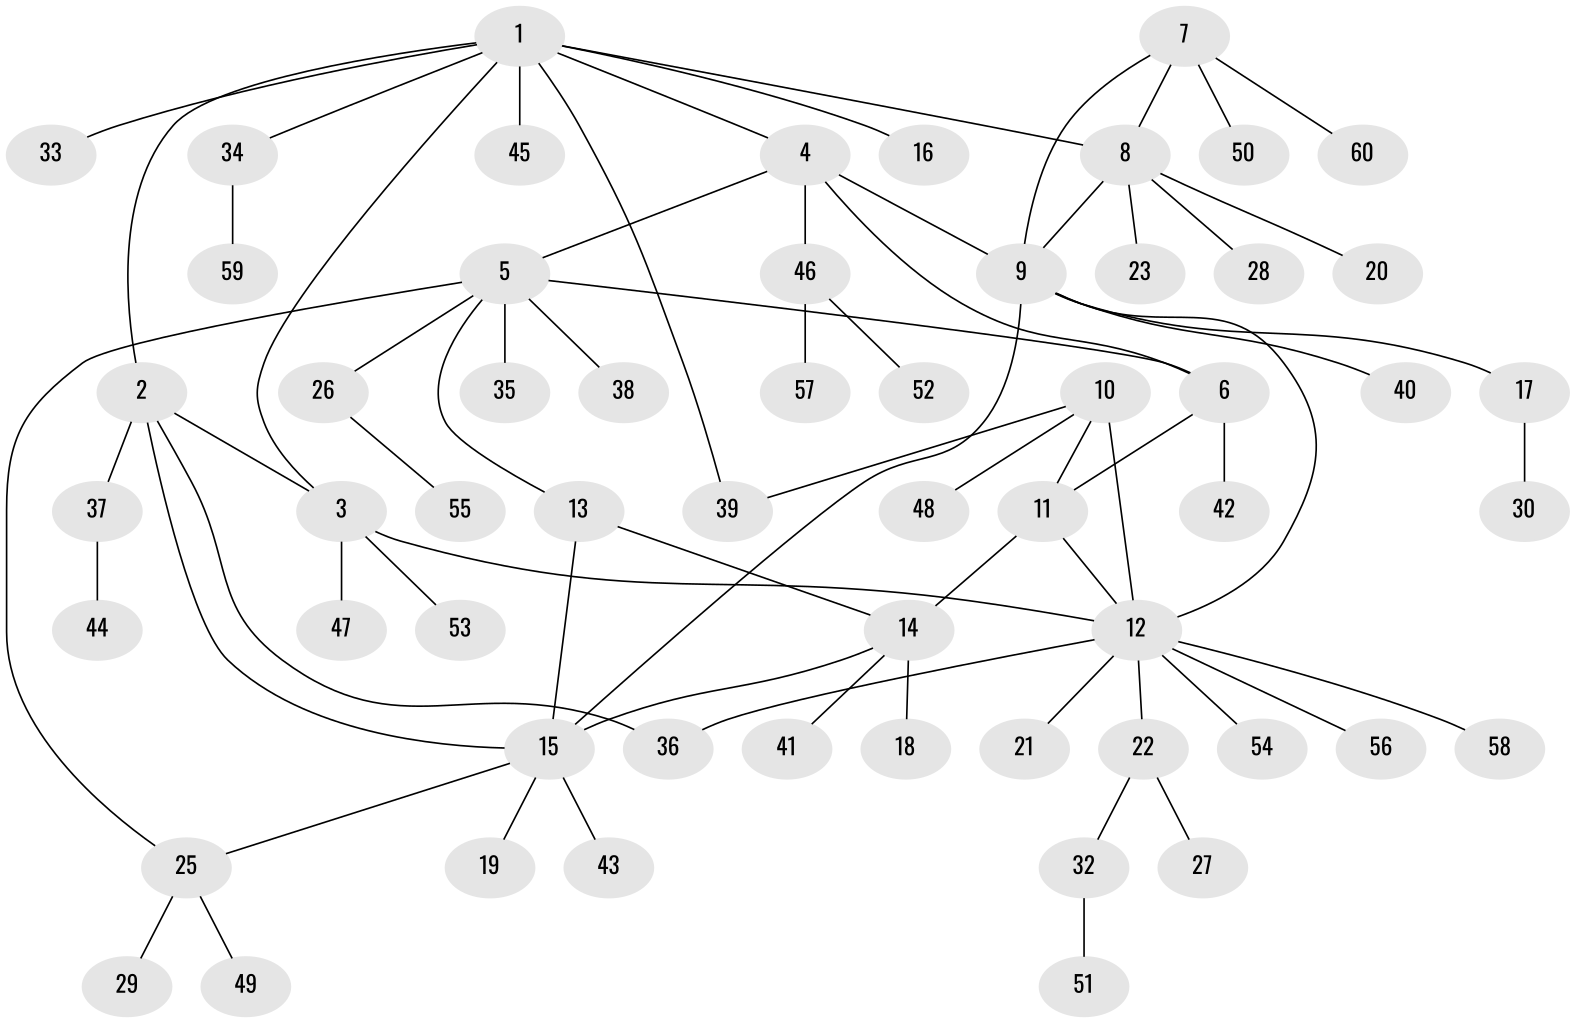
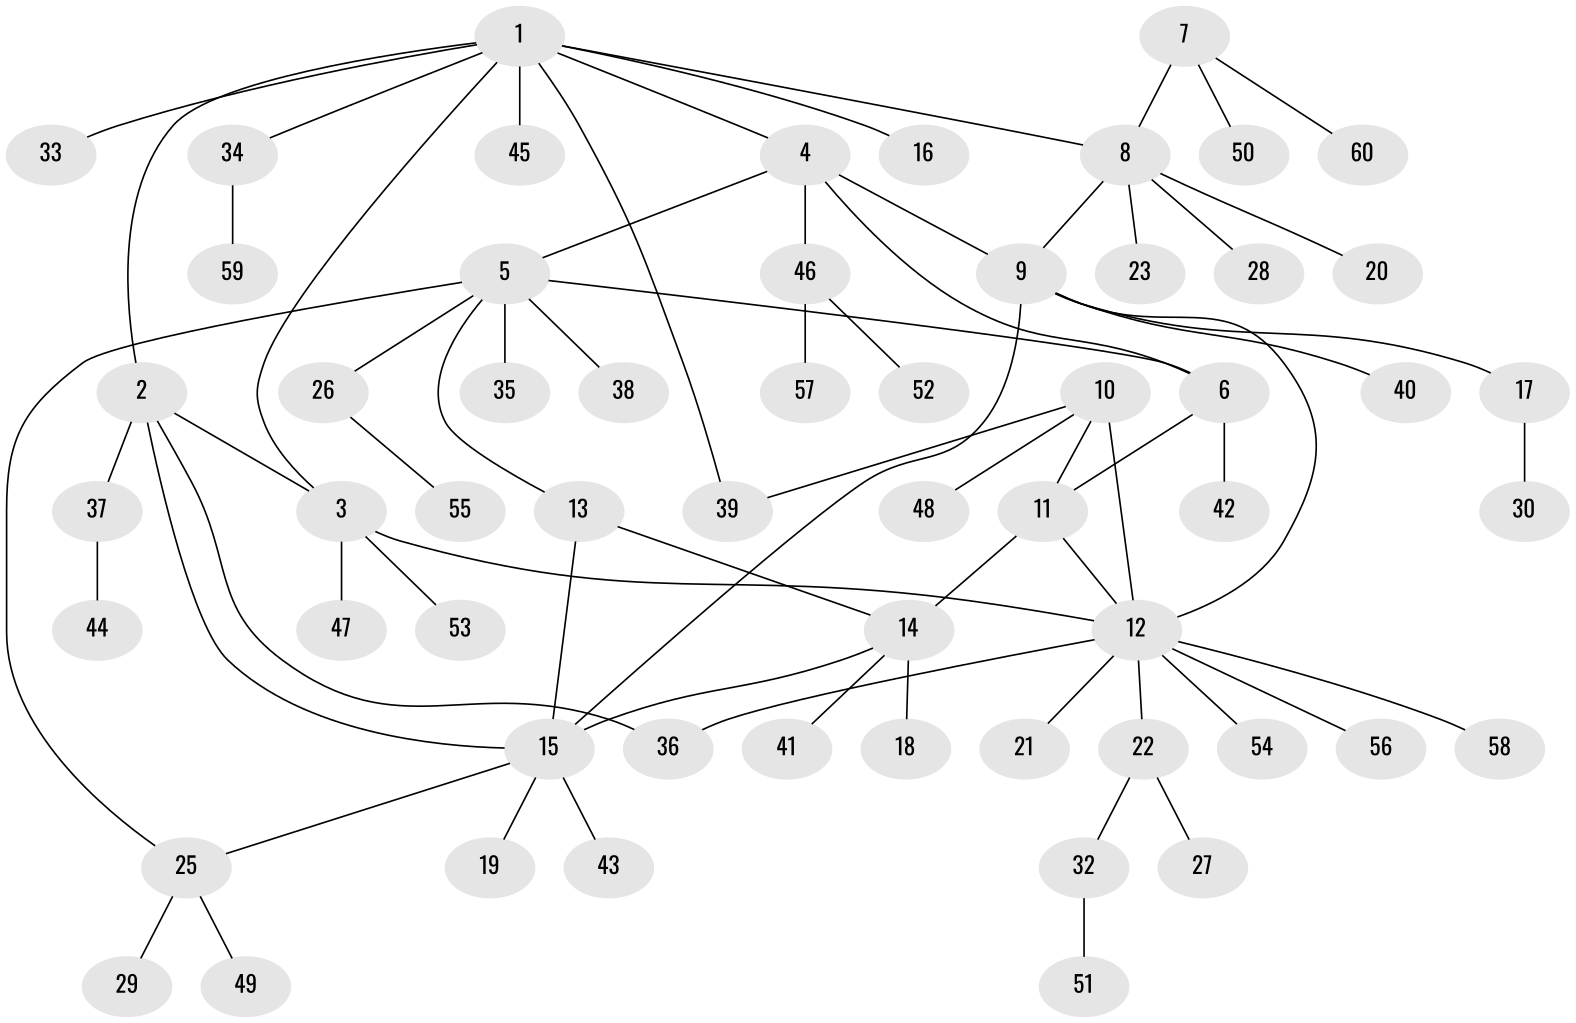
(1065, 127) -> none
